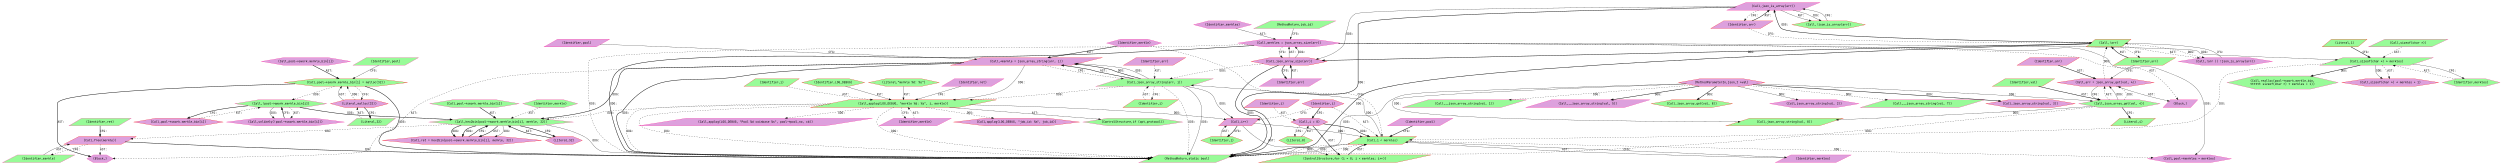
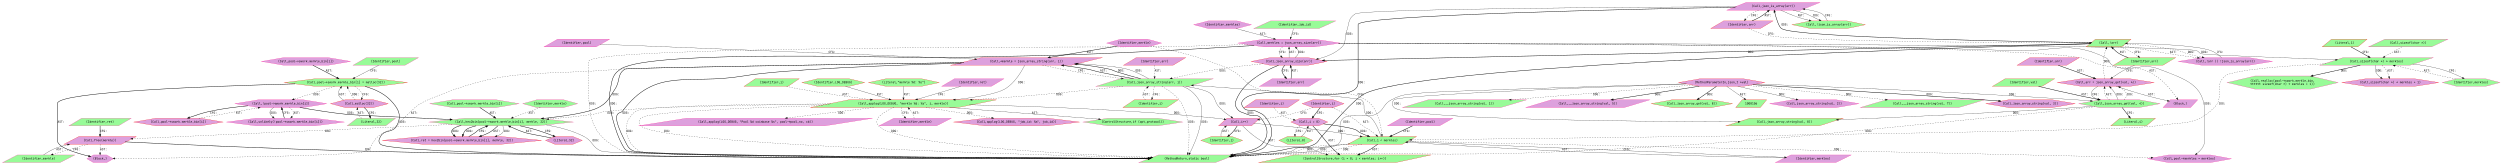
(1295, 25) -> (1295, 25)
(281, 104) -> (281, 104)
(359, 104) -> (359, 104)
none -> (1751, 104)
(1356, 149) -> (1369, 150)
